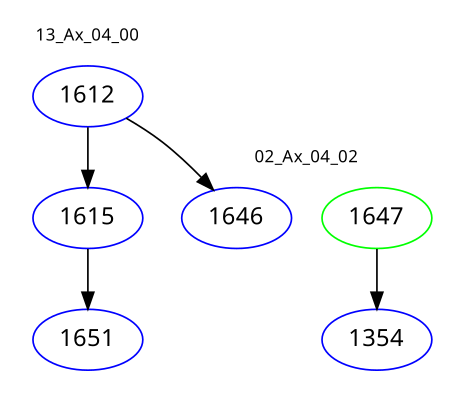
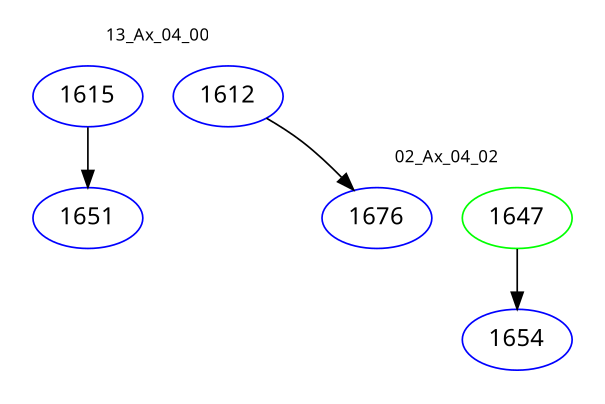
(88, 149) -> none
(237, 218) -> (377, 218)
(377, 340) -> (517, 340)
